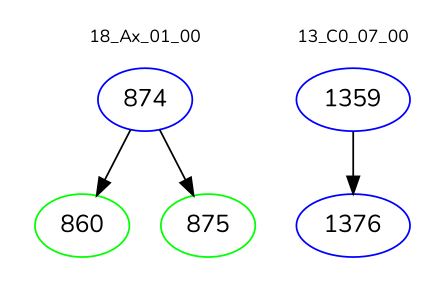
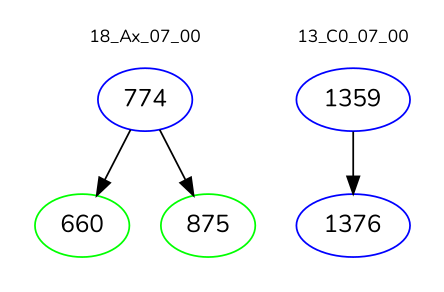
(145, 38) -> (145, 38)
(145, 100) -> (145, 100)
(82, 226) -> (82, 226)
